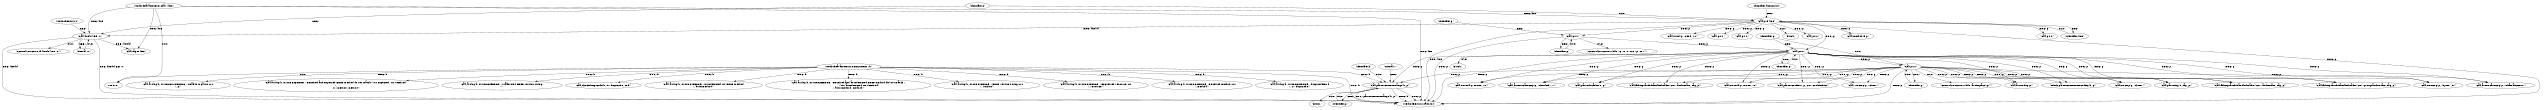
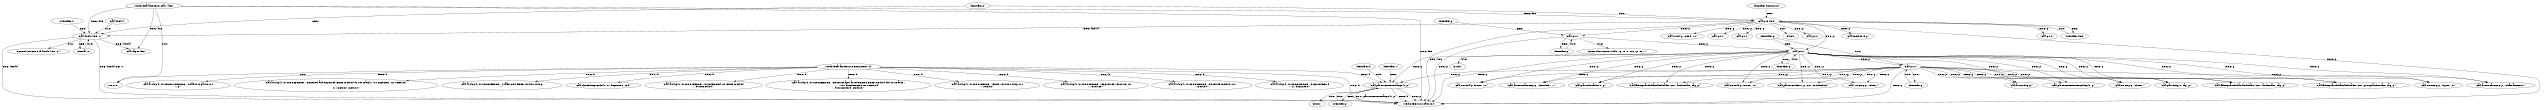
(67, 21) -> (67, 21)
none -> (117, 21)
(1391, 67) -> (1391, 67)
(1966, 85) -> none
(2073, 85) -> (2073, 85)
